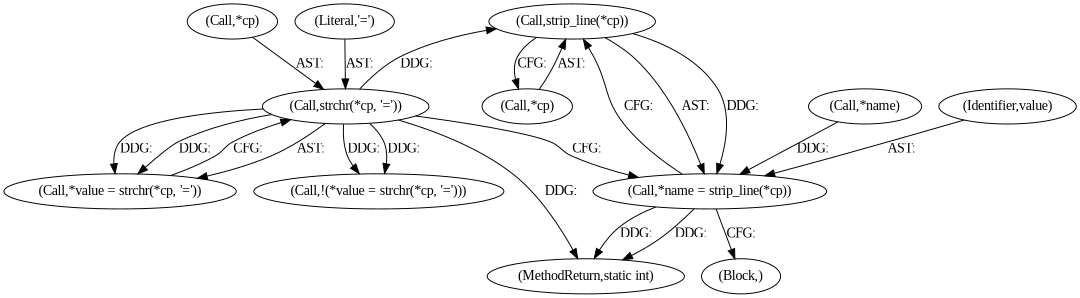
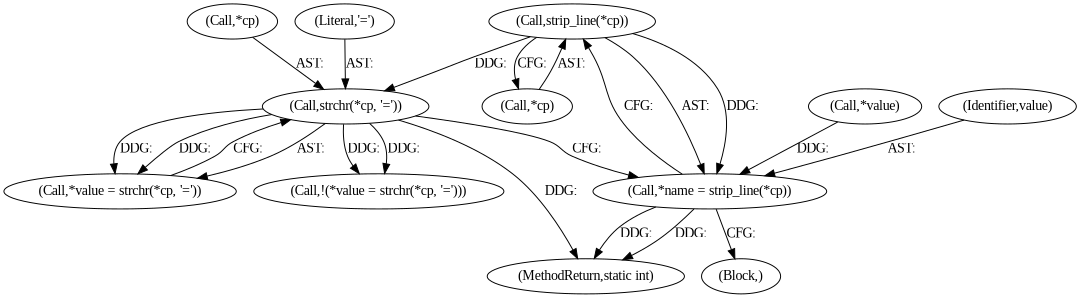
(418, 49) -> (462, 61)
(865, 106) -> (865, 106)
